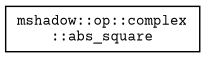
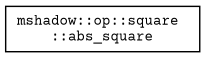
(103, 29) -> (103, 29)
